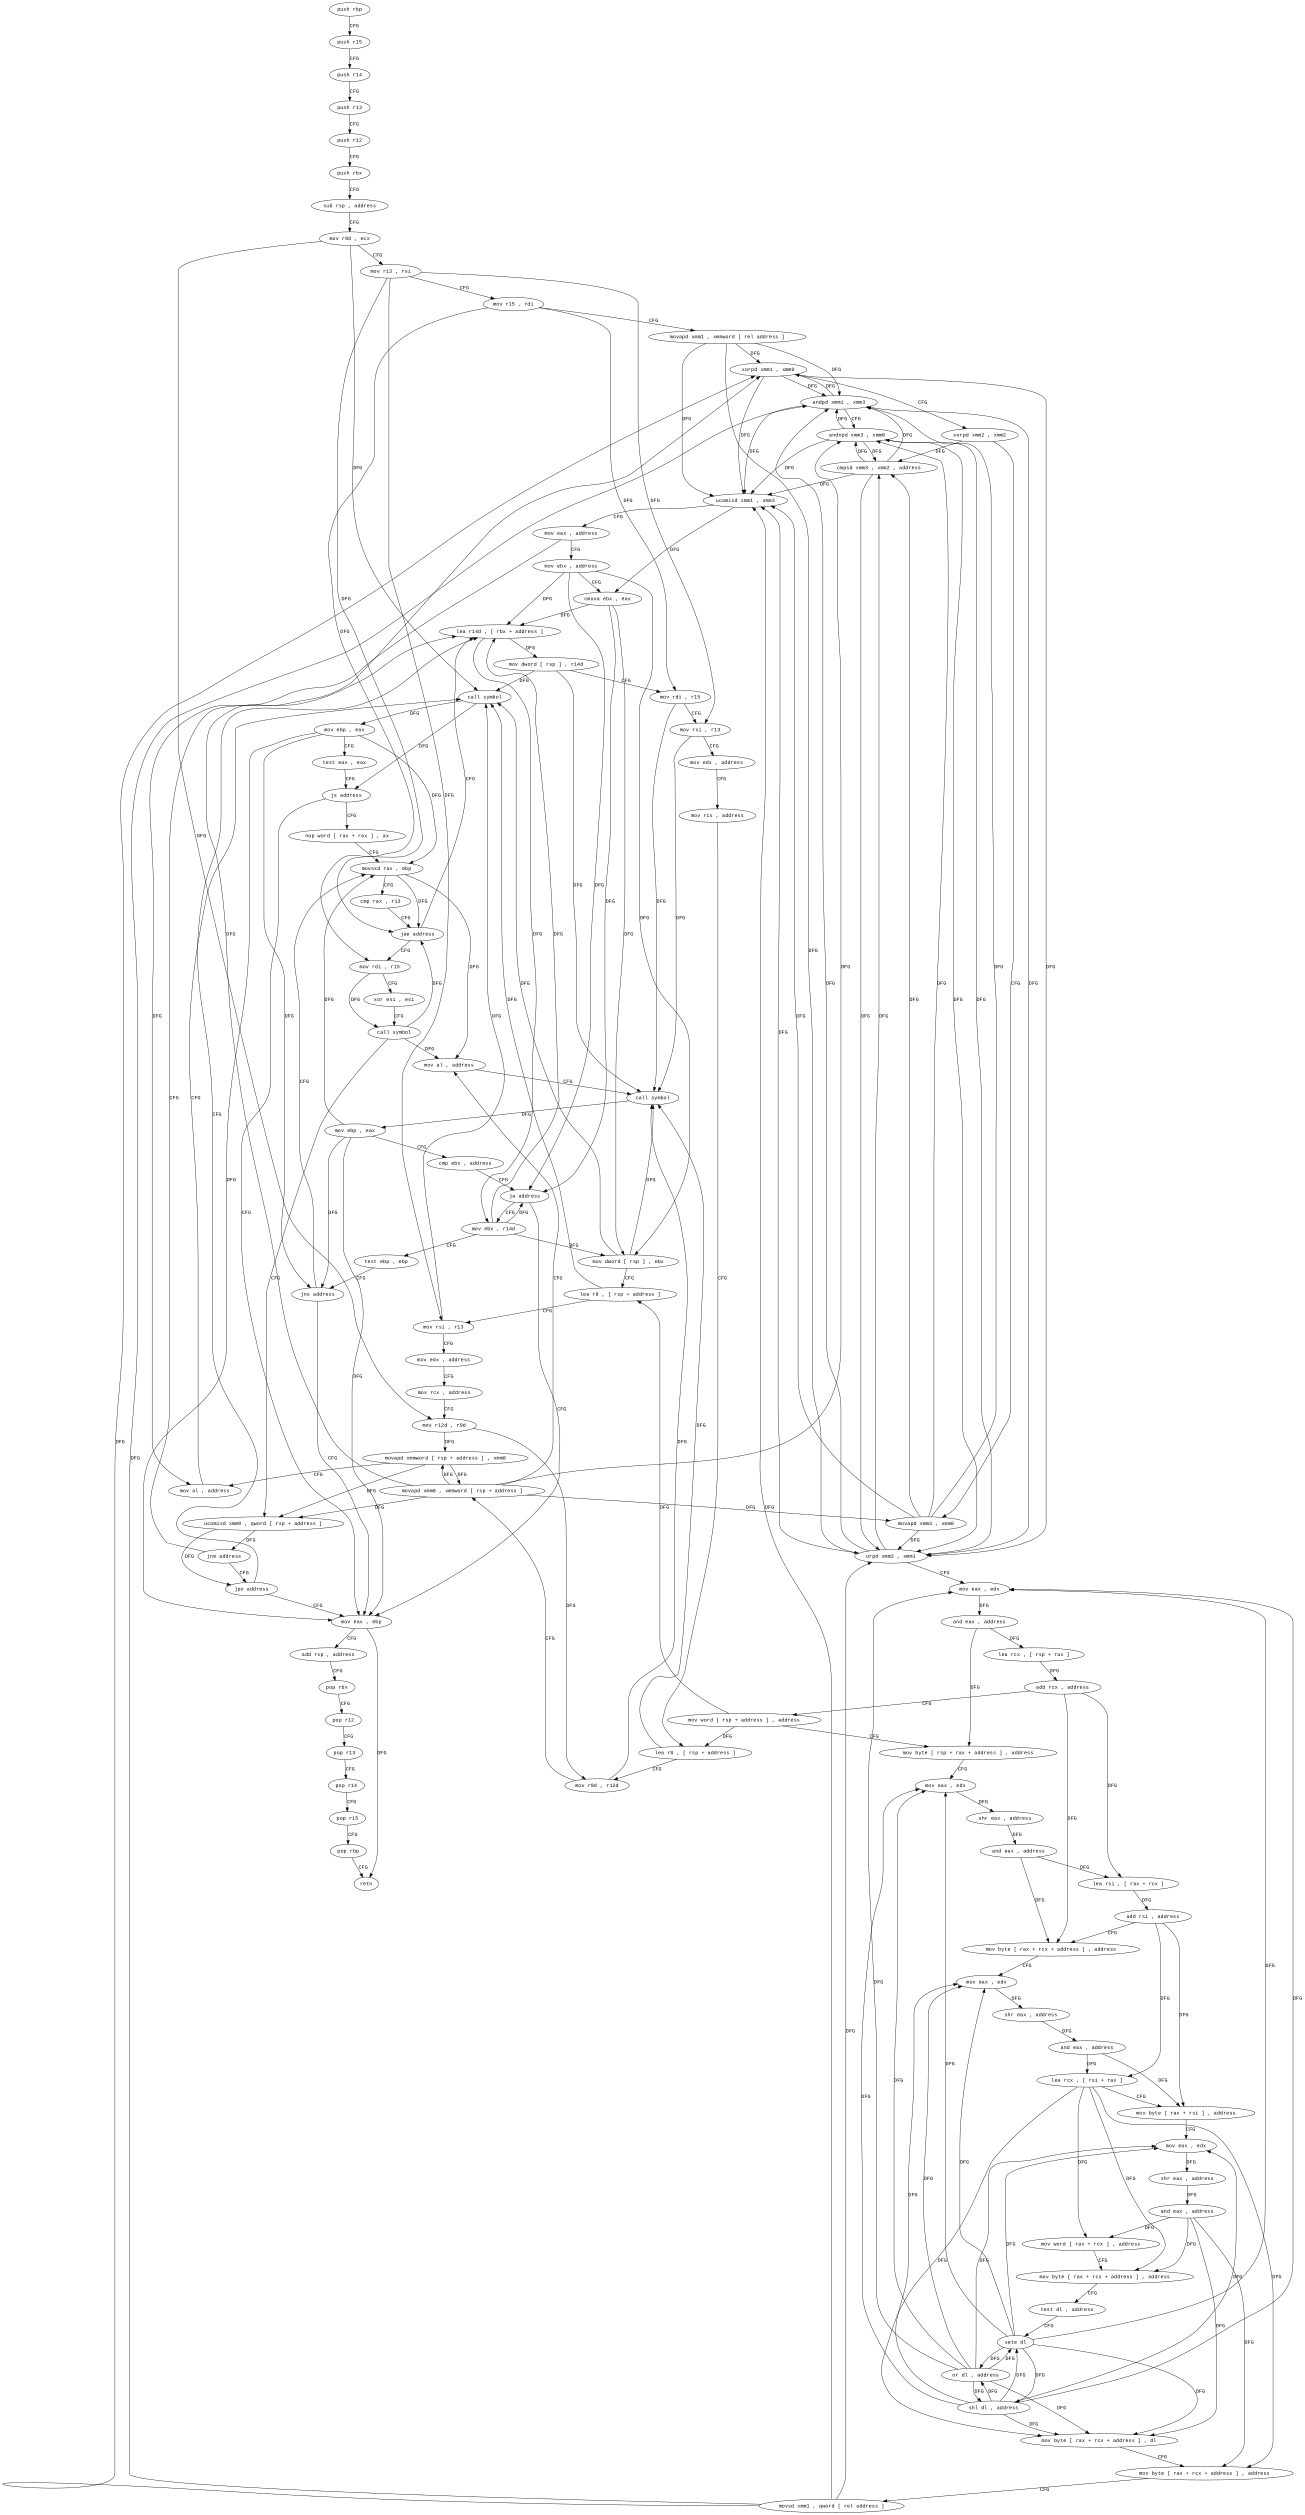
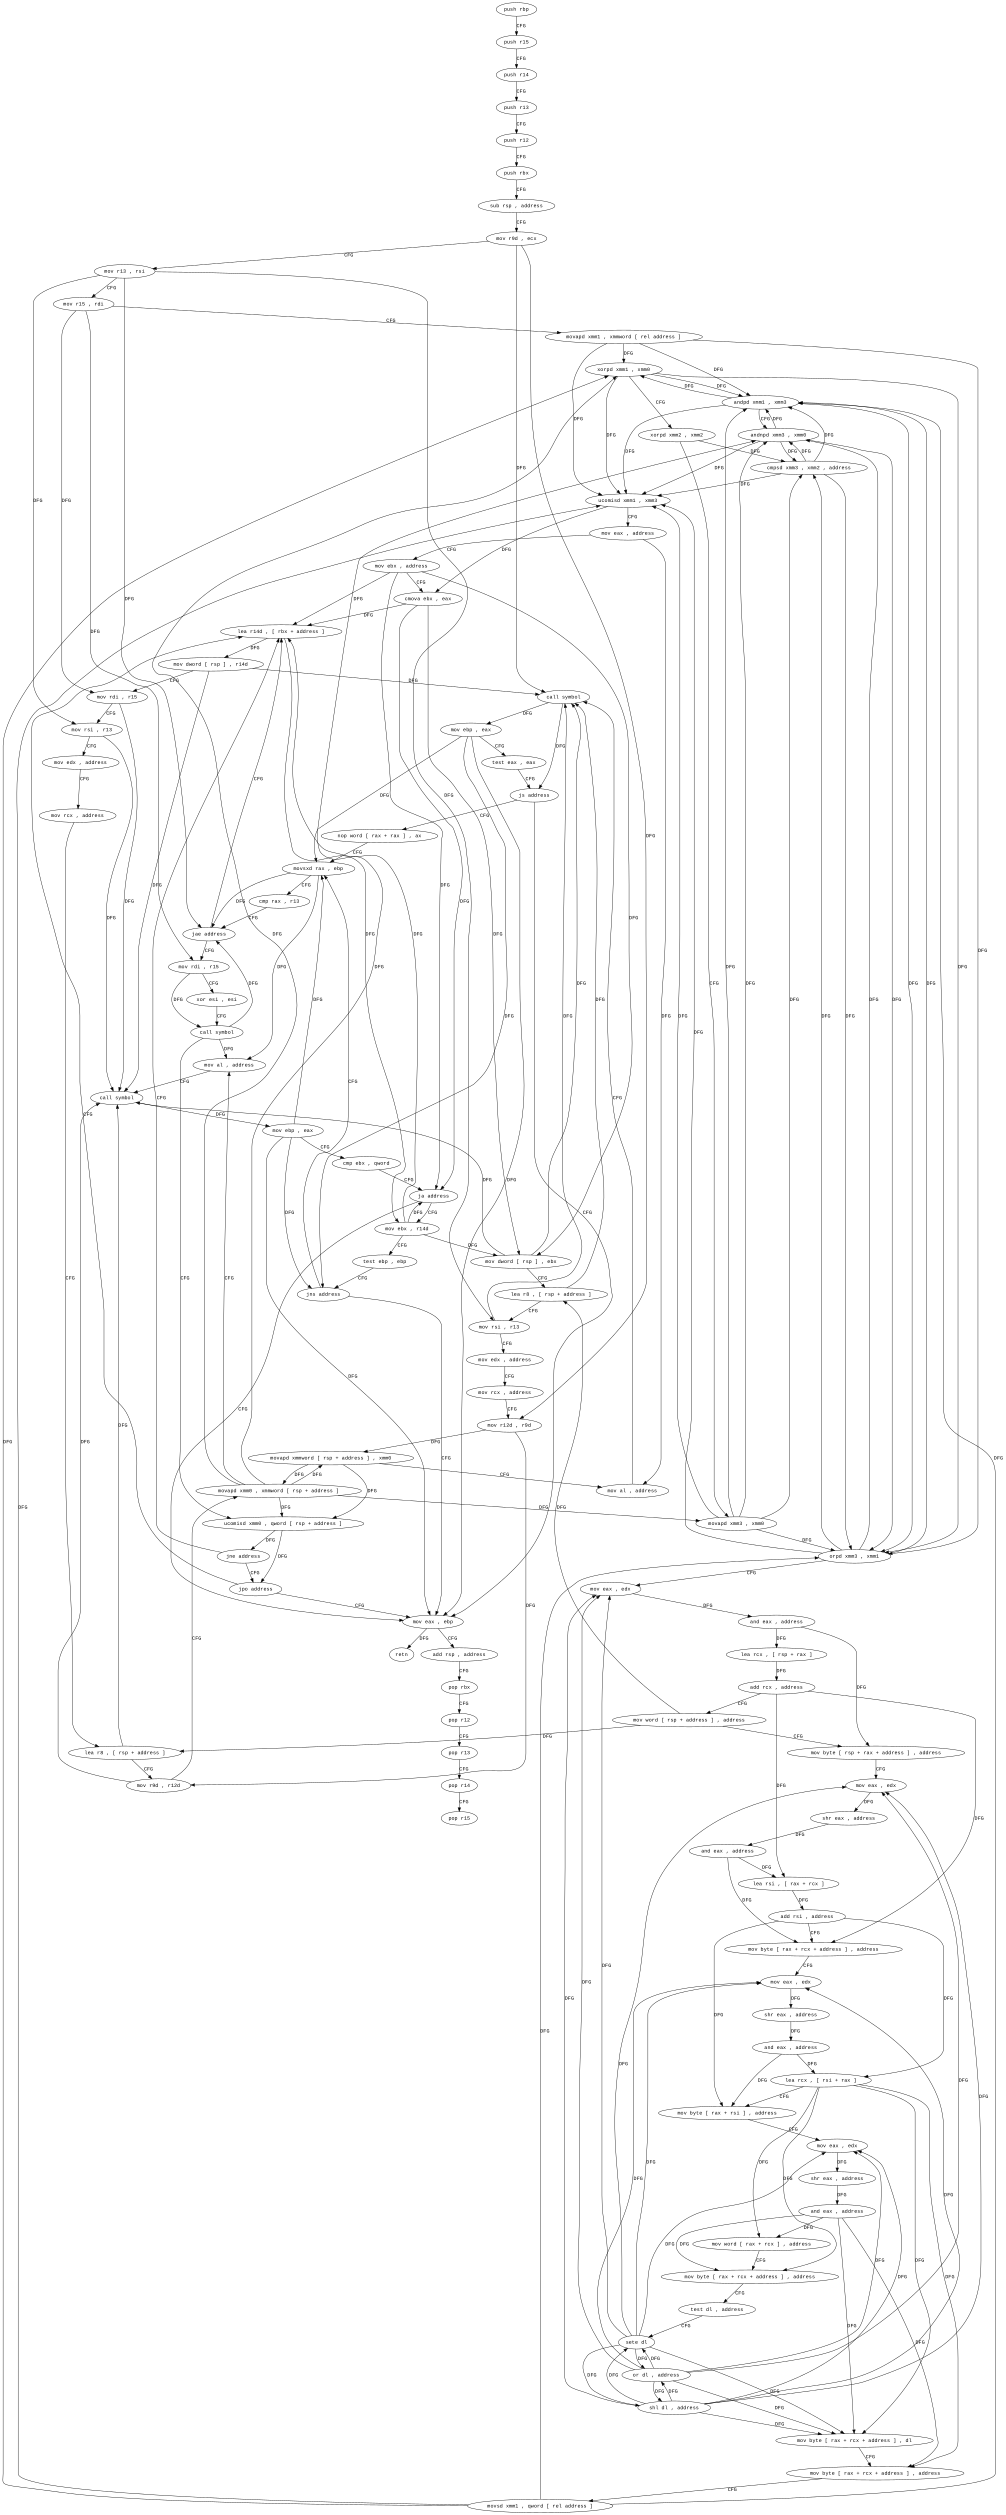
(465, 1163) -> (366, 1163)
(348, 1851) -> none
